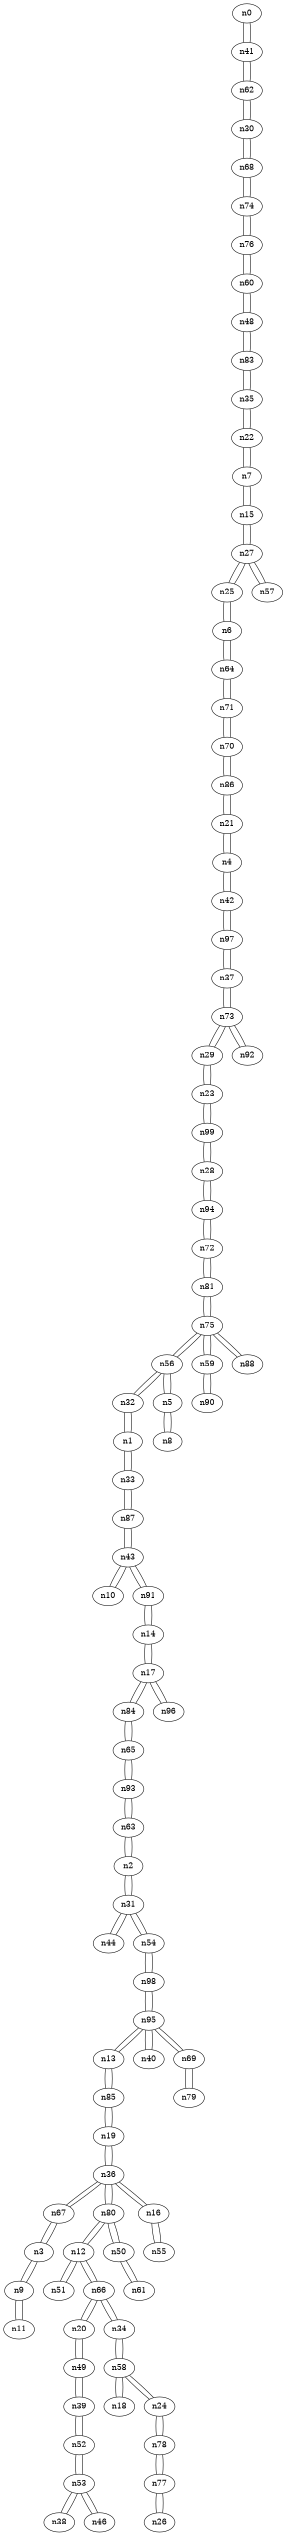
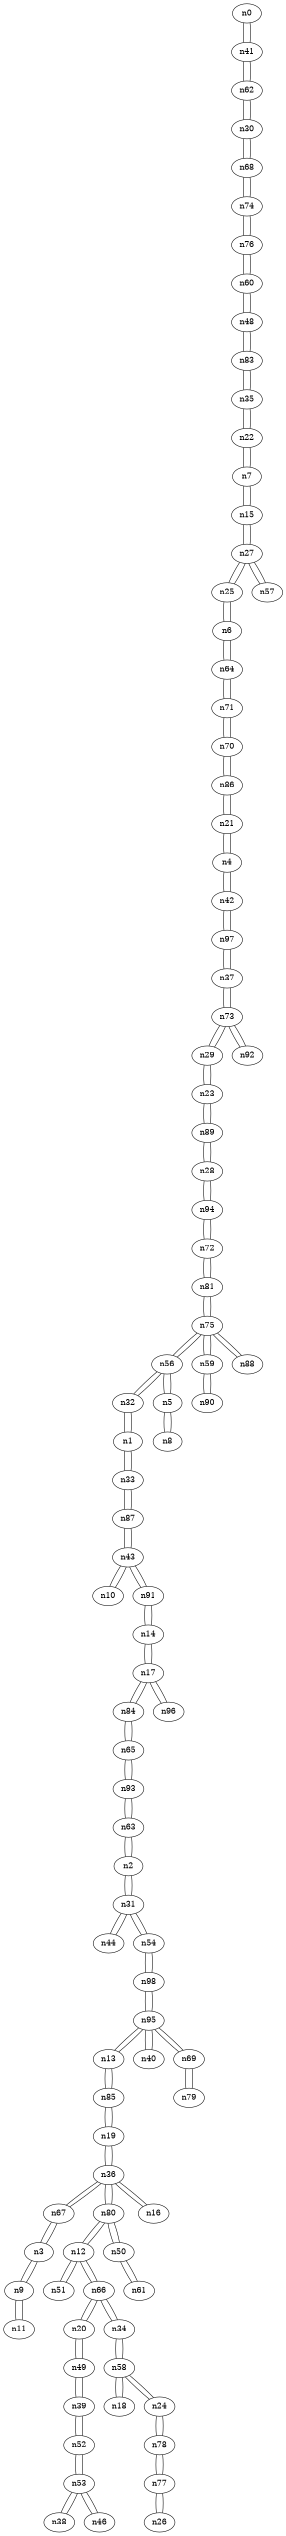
(207, 1133) -> (207, 1133)
(159, 2252) -> none
